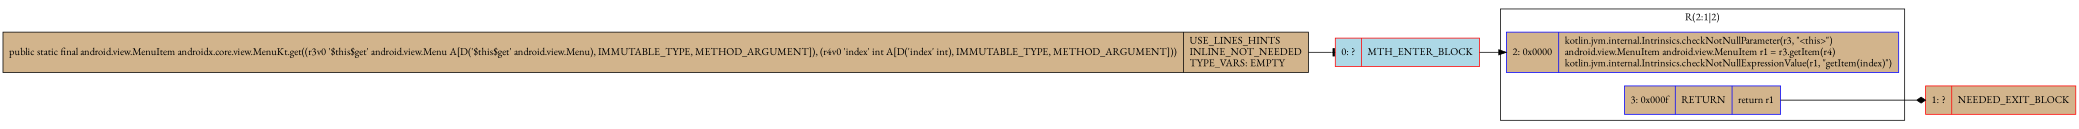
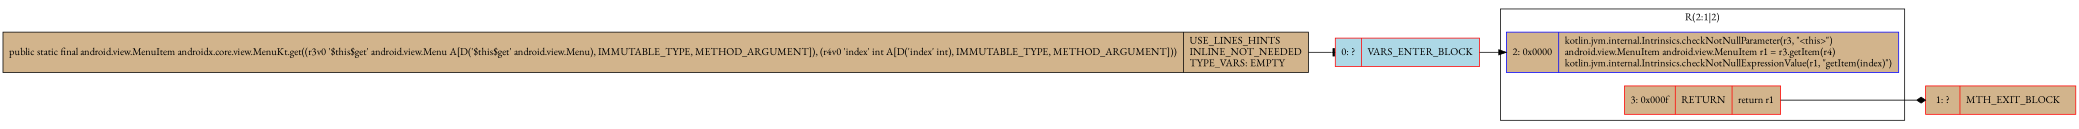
(1420, 52) -> (1420, 52)
(1703, 100) -> (1703, 100)
(2014, 100) -> (2013, 100)
